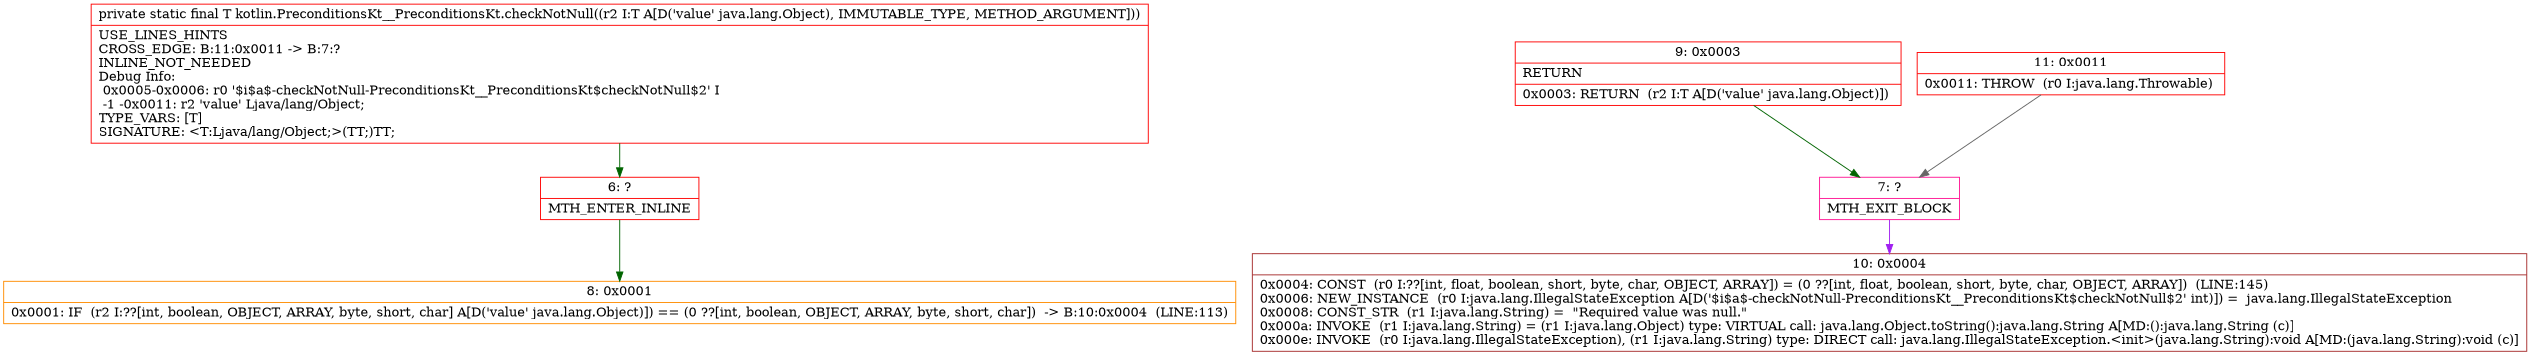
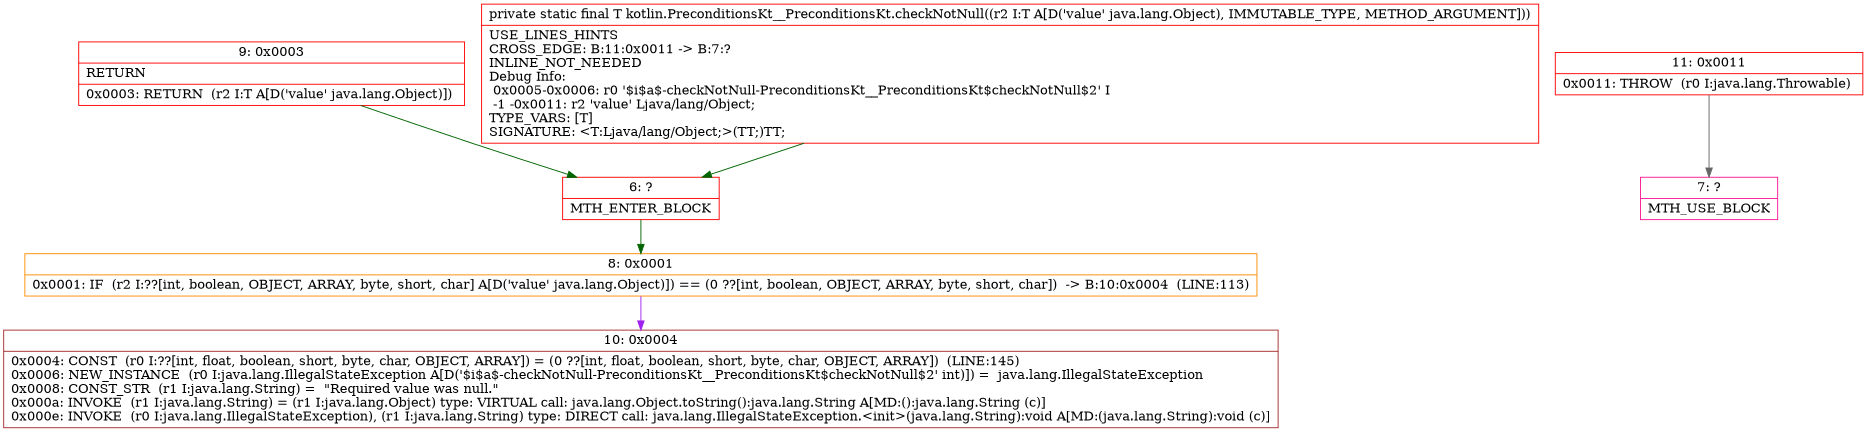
(1803, 139) -> (464, 141)
(620, 209) -> (641, 209)
(1890, 209) -> (1709, 209)
(1890, 232) -> (641, 309)
